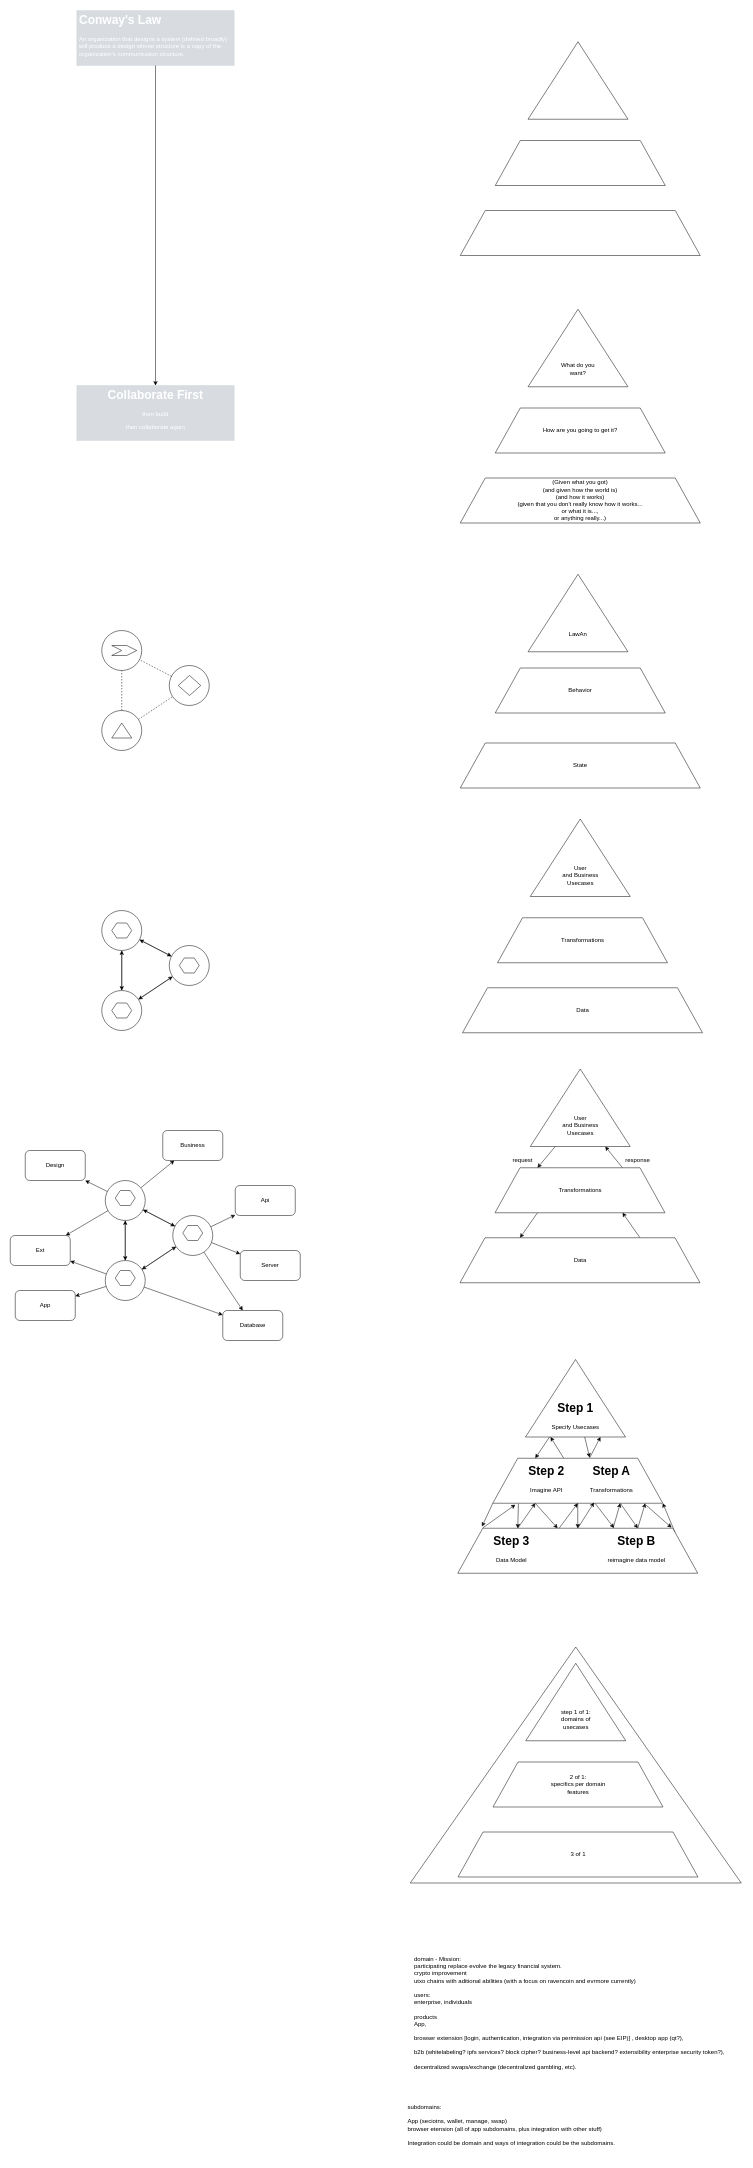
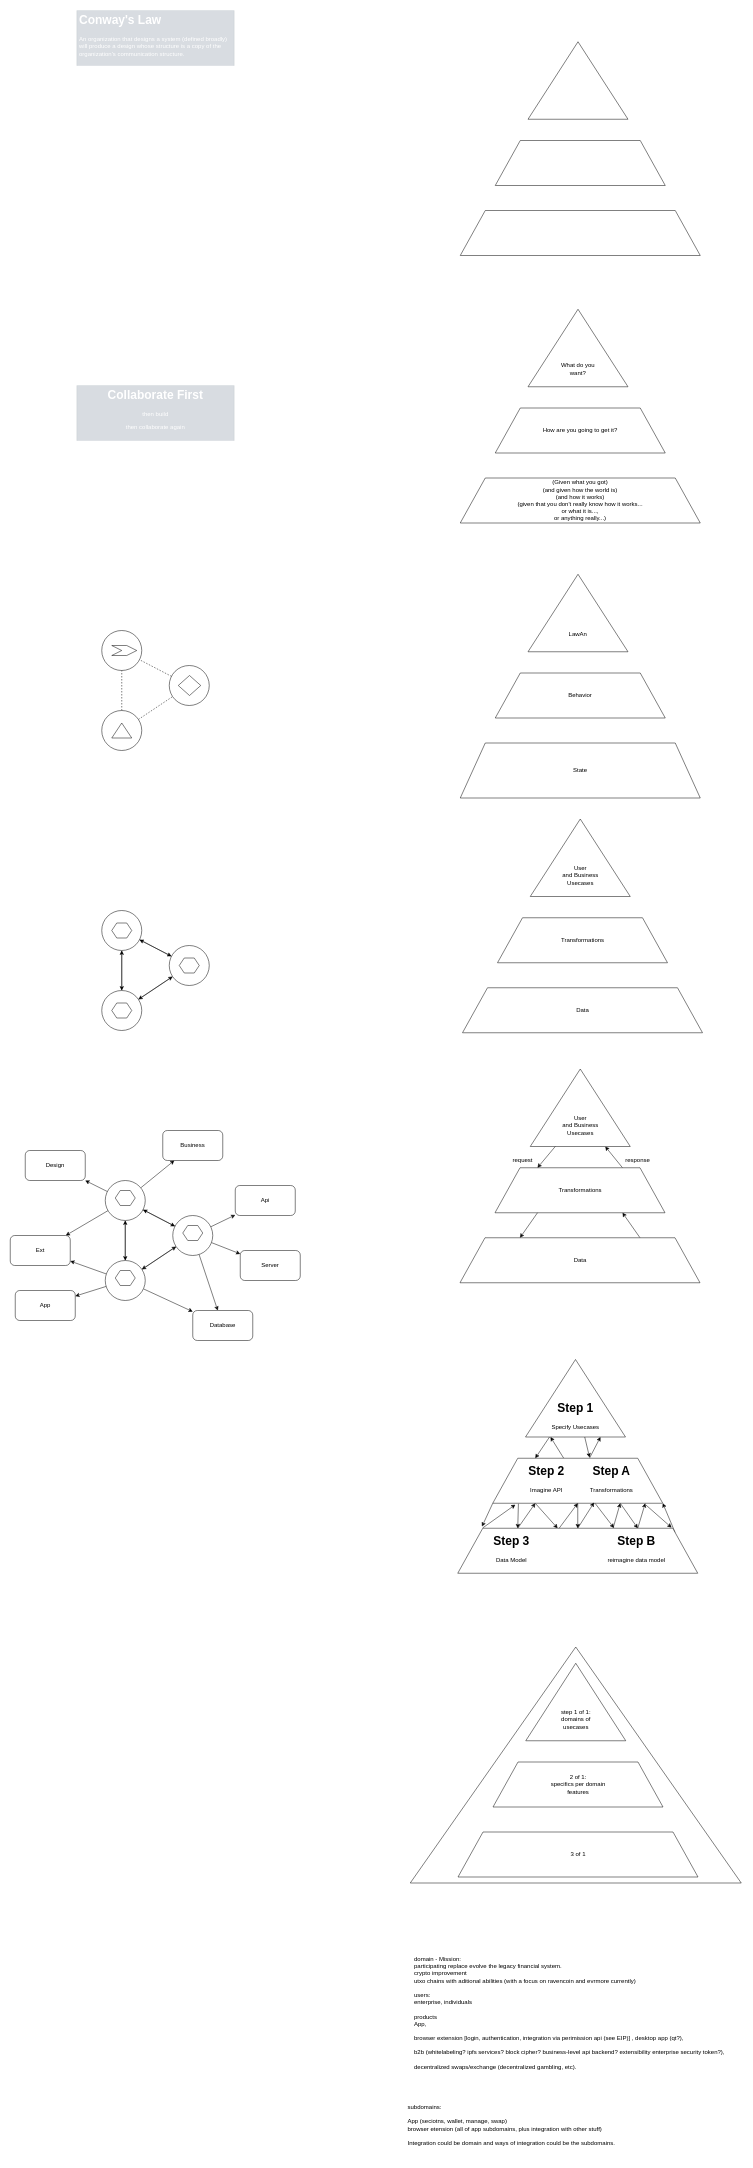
(156, 380) -> none
(580, 690) -> (580, 695)
(580, 765) -> (580, 770)
(253, 1325) -> (223, 1325)
